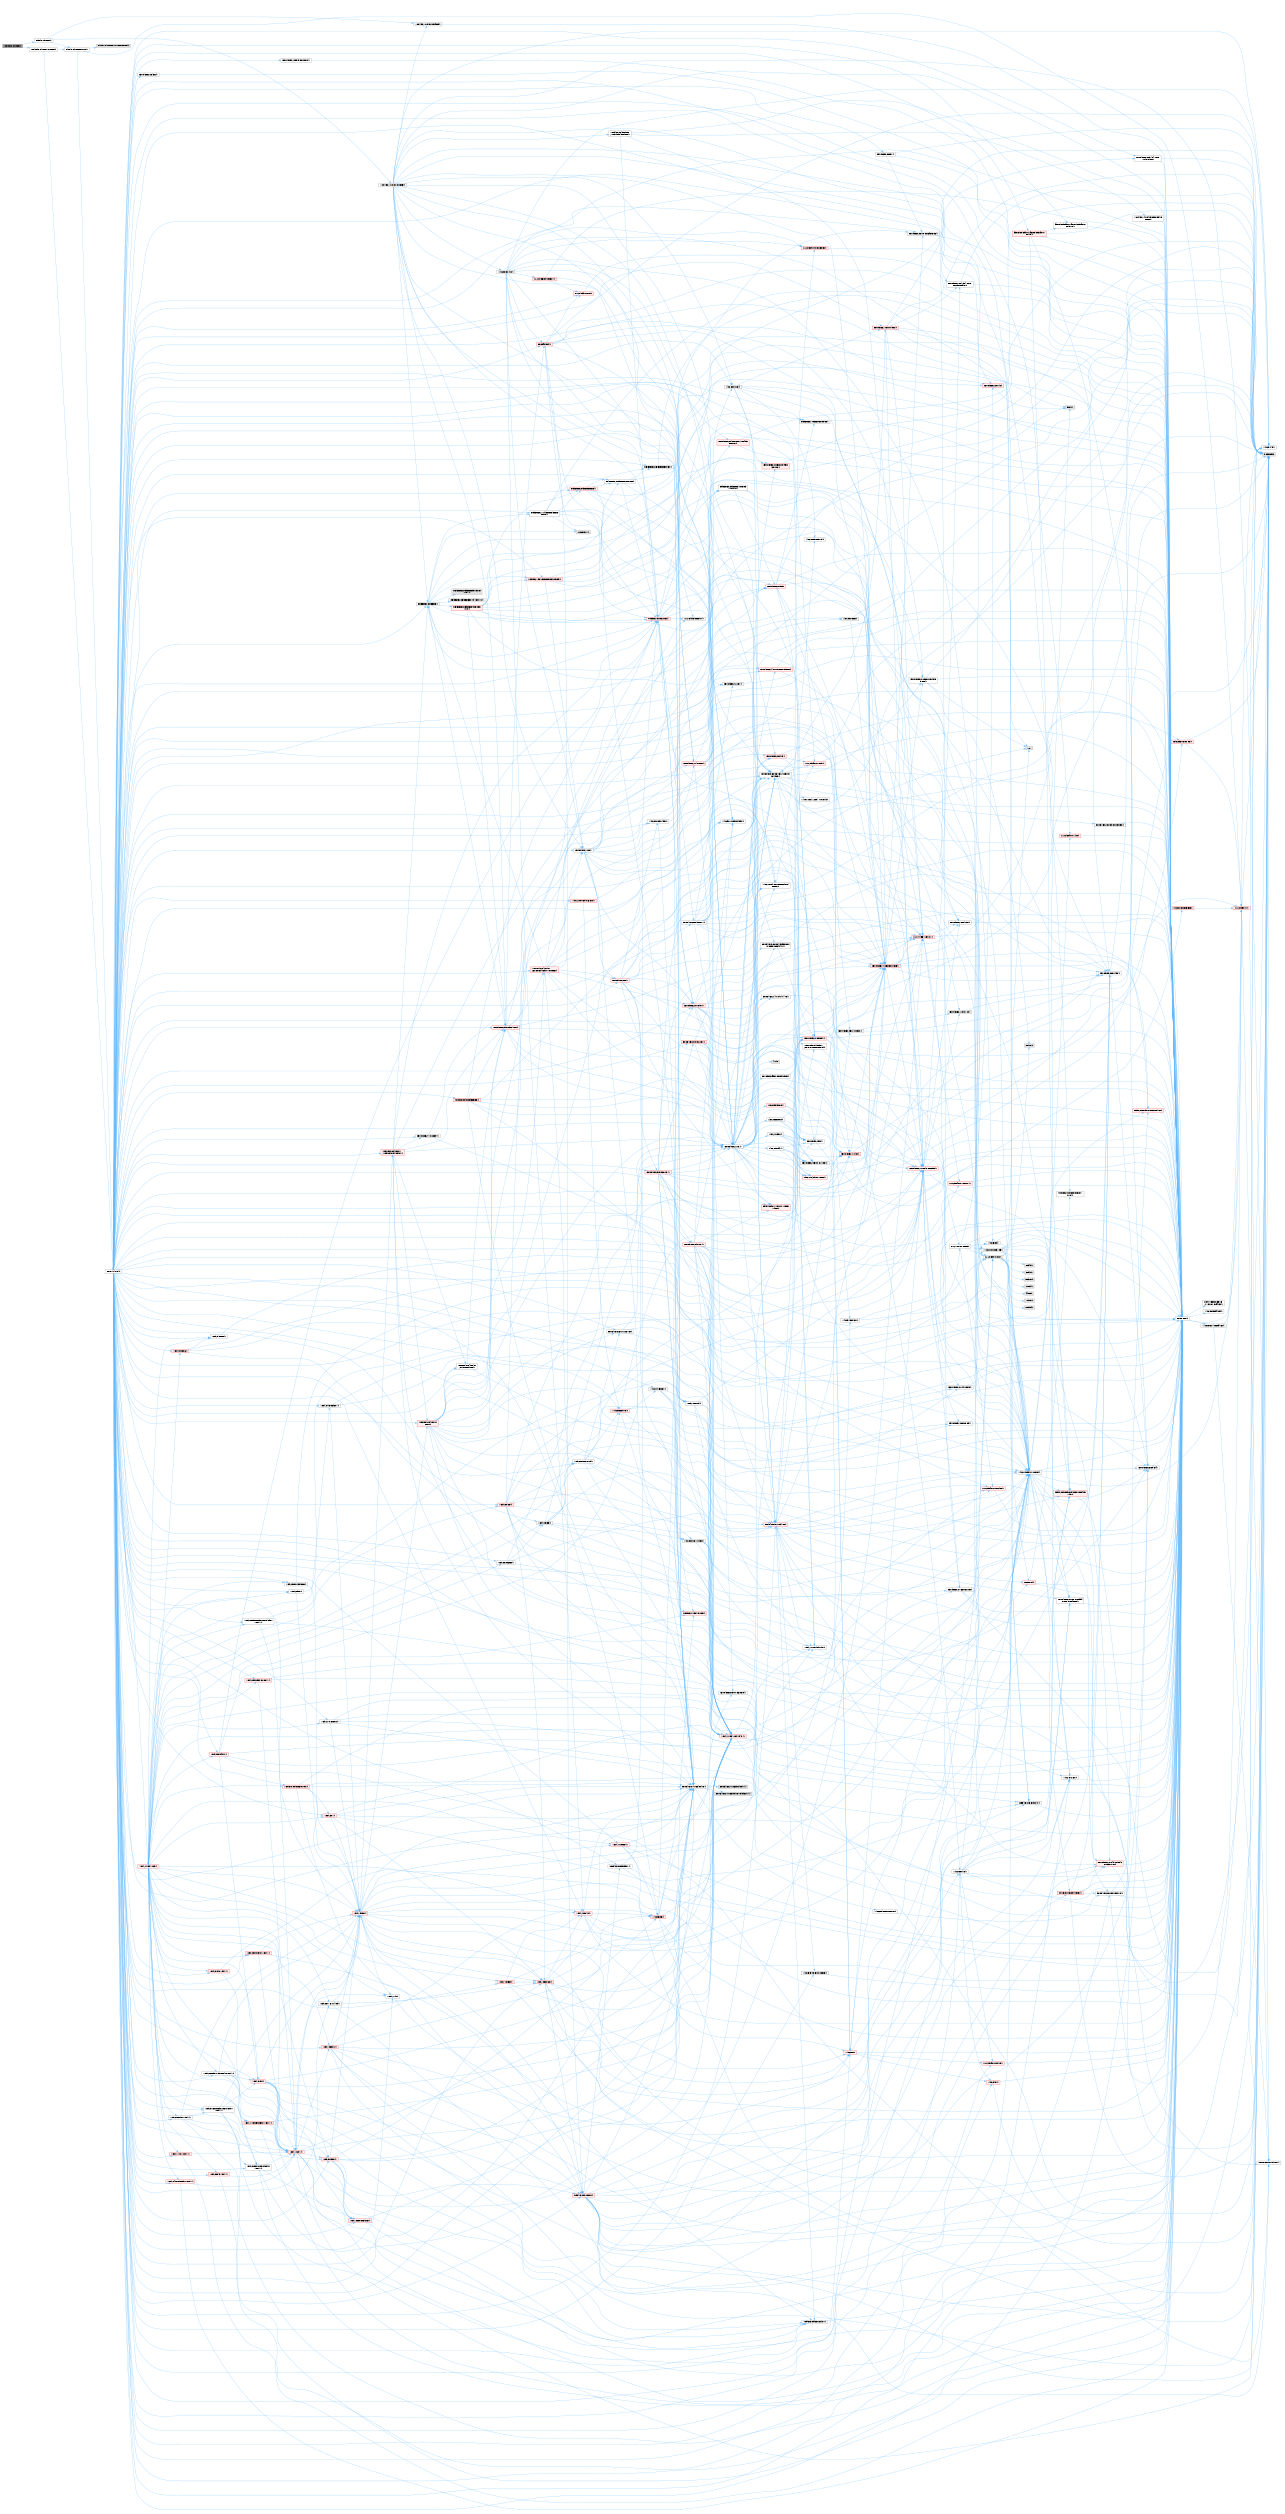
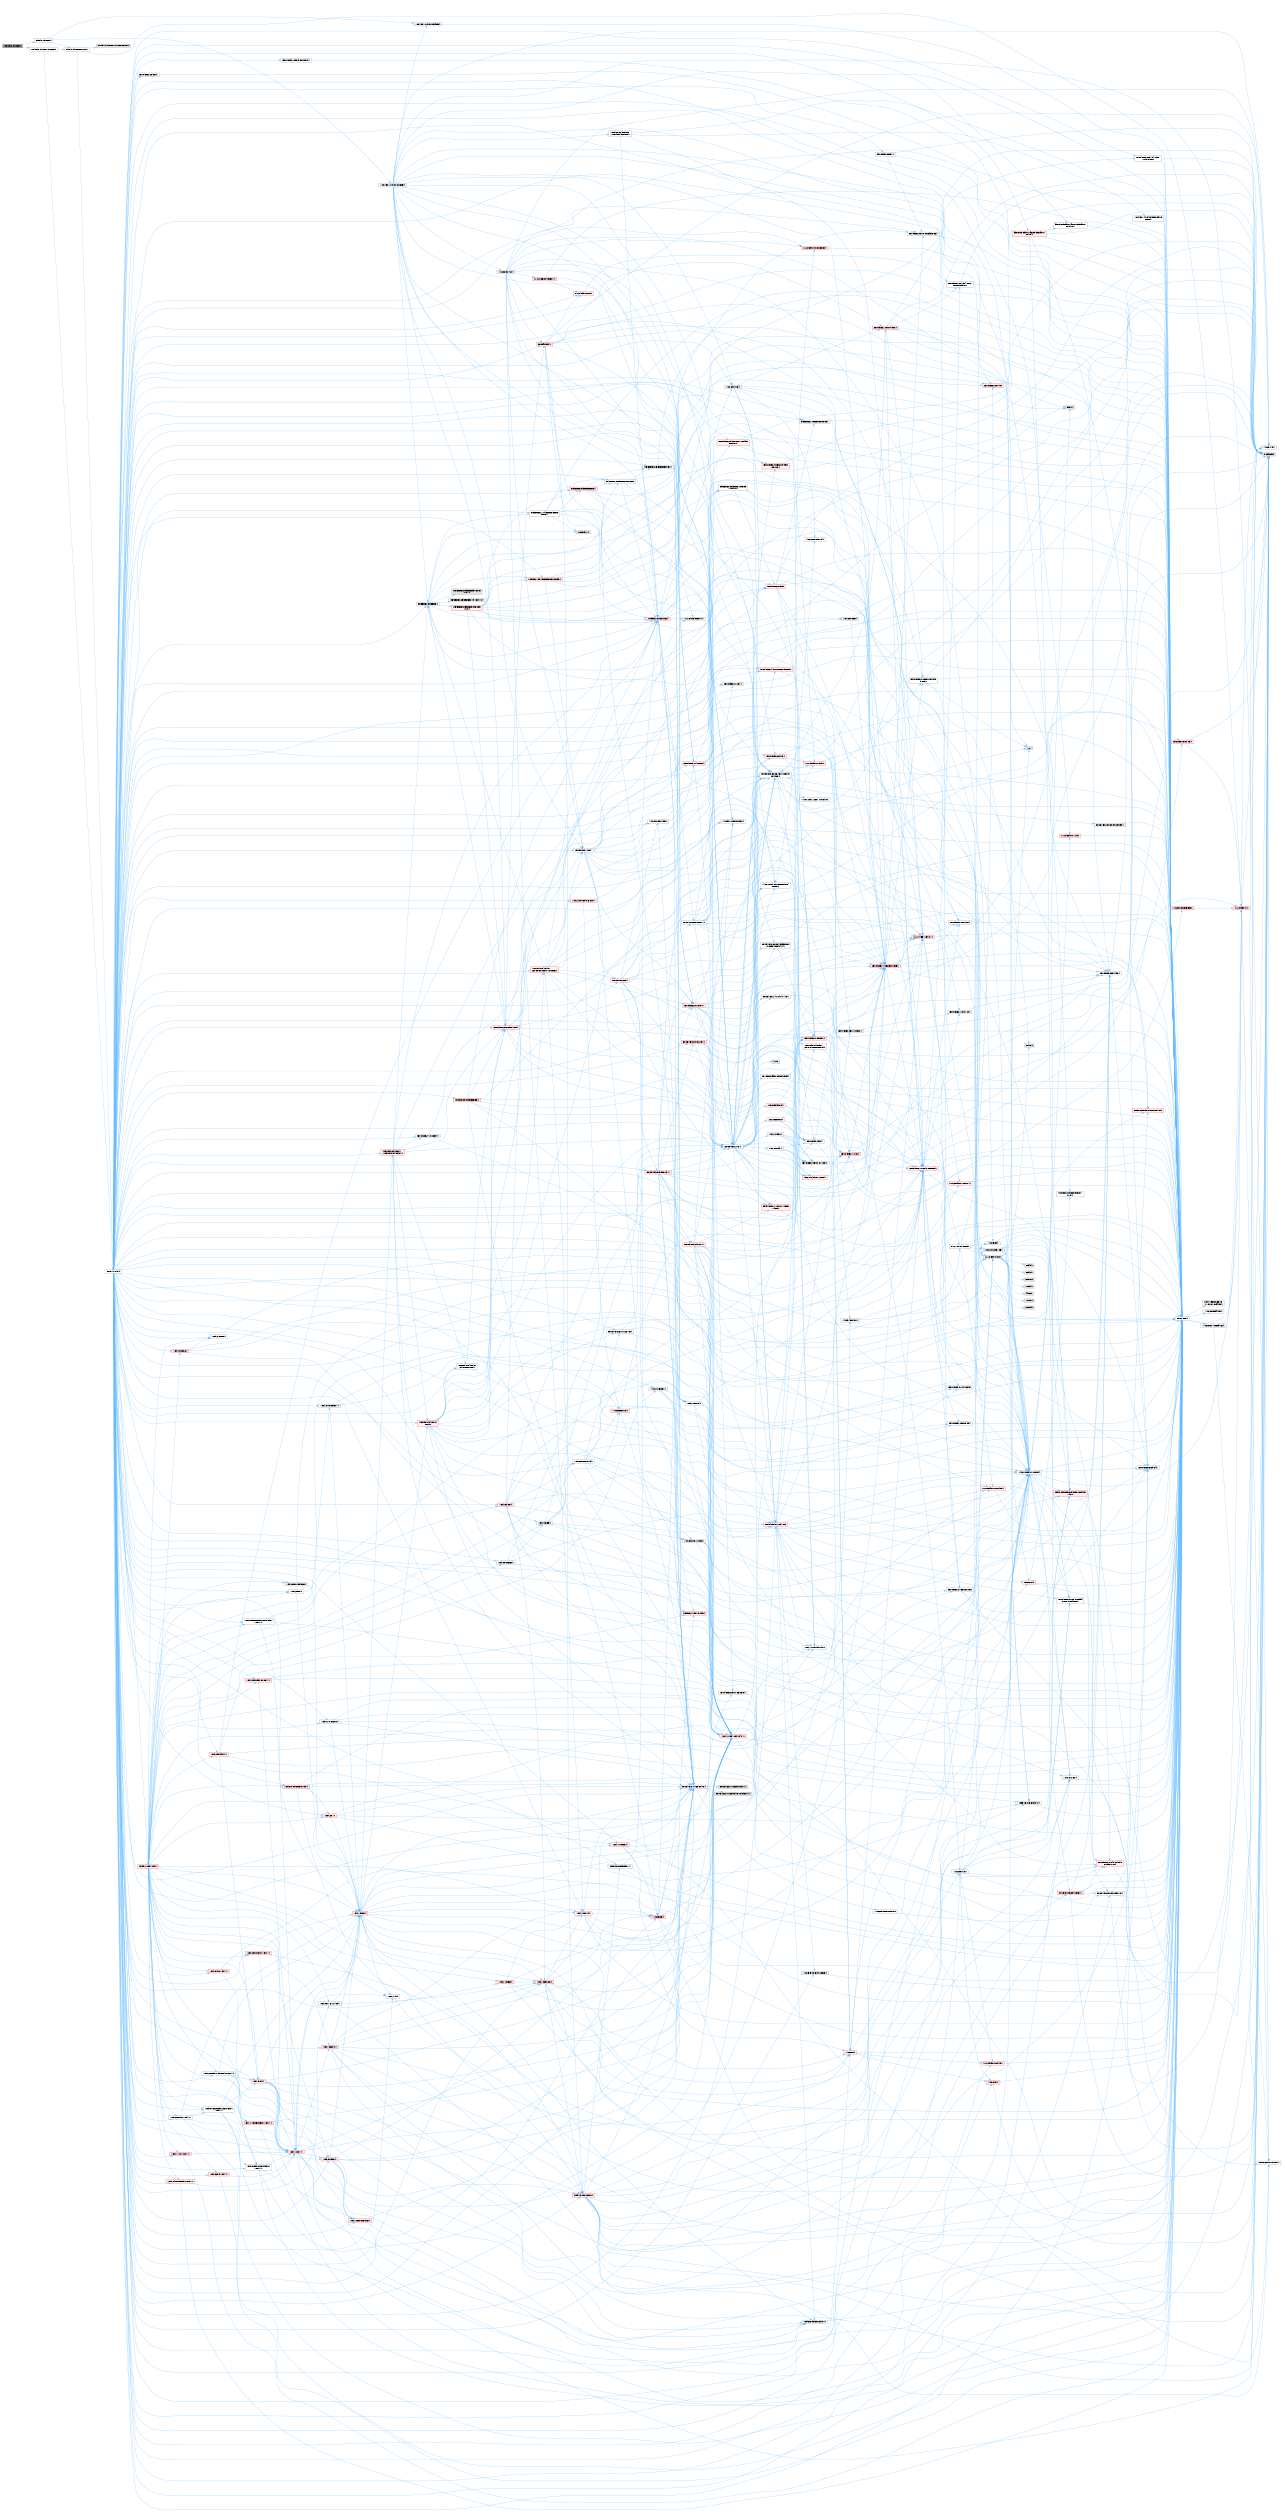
(148, 1866) -> (148, 1866)
(434, 1891) -> (434, 2013)
